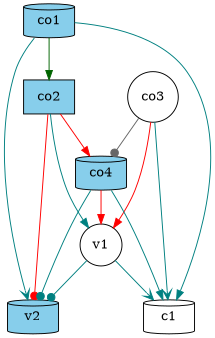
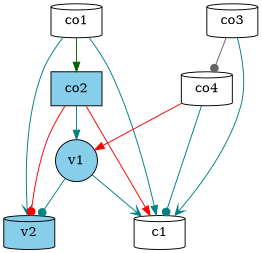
(49, 21) -> (76, 21)
(153, 97) -> (232, 21)
(72, 131) -> (116, 157)
(101, 173) -> (207, 89)
(141, 173) -> none
(138, 239) -> (184, 157)
(64, 240) -> none
(101, 245) -> (76, 161)
